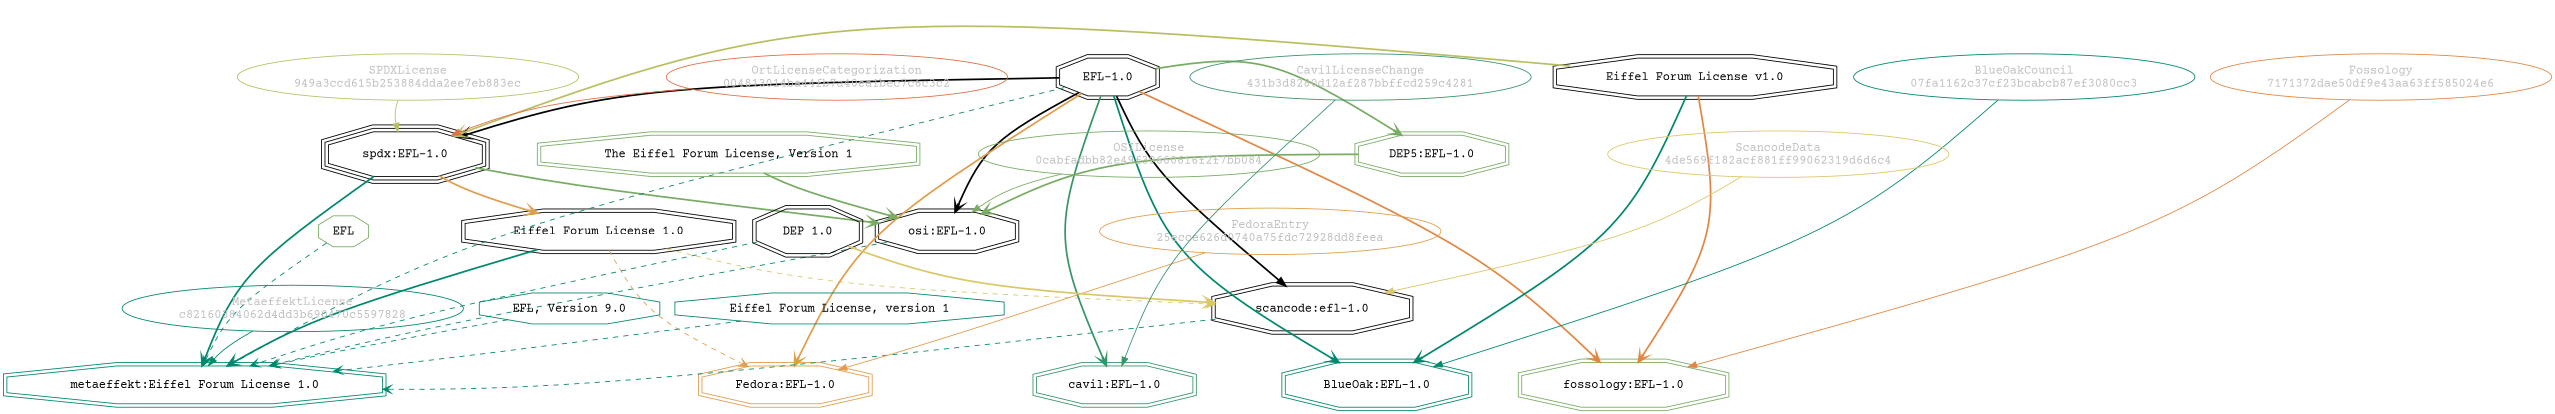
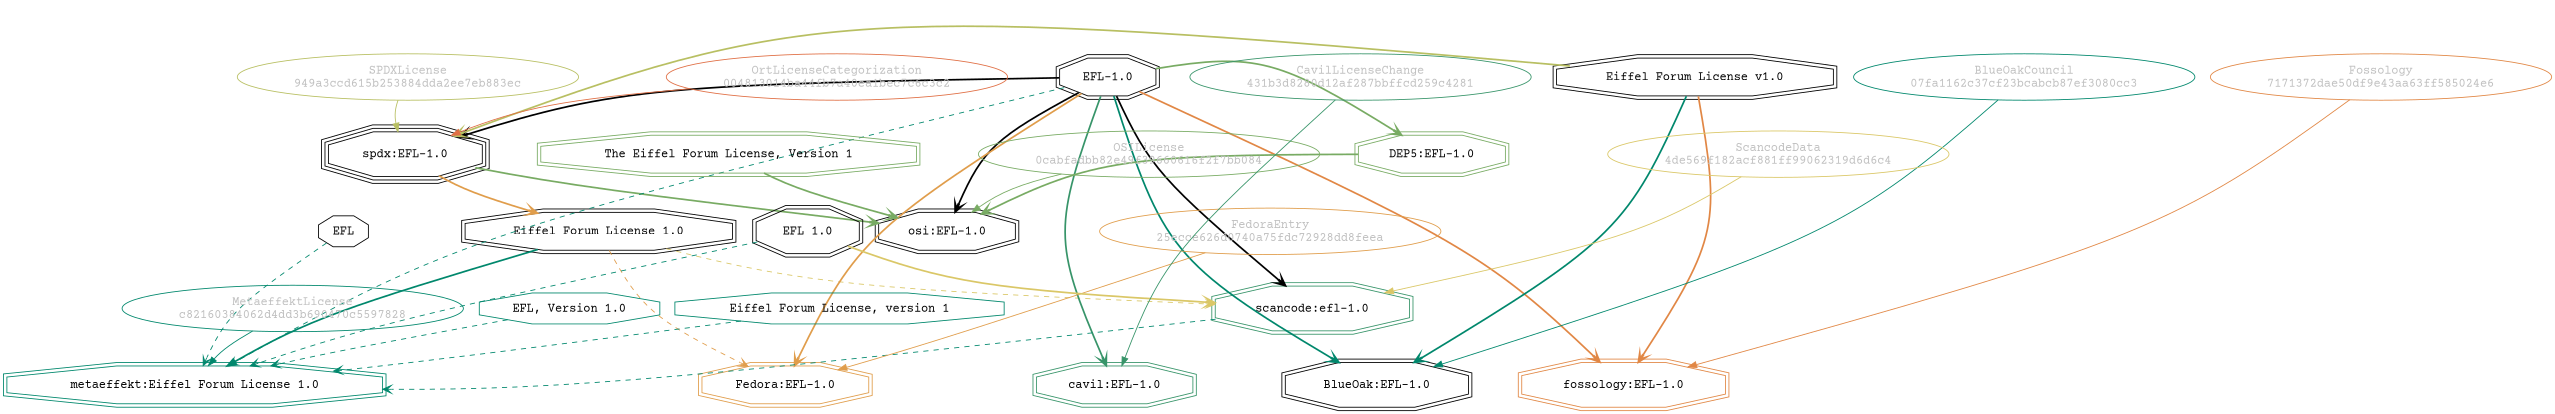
(1186, 198) -> (1186, 198)
(343, 231) -> (343, 231)
(808, 231) -> (808, 231)
(273, 253) -> none
(383, 297) -> (383, 297)
(581, 299) -> none
(570, 308) -> (570, 308)
(1312, 308) -> (1312, 308)
(1377, 385) -> (1377, 385)
(1624, 385) -> (1624, 385)
